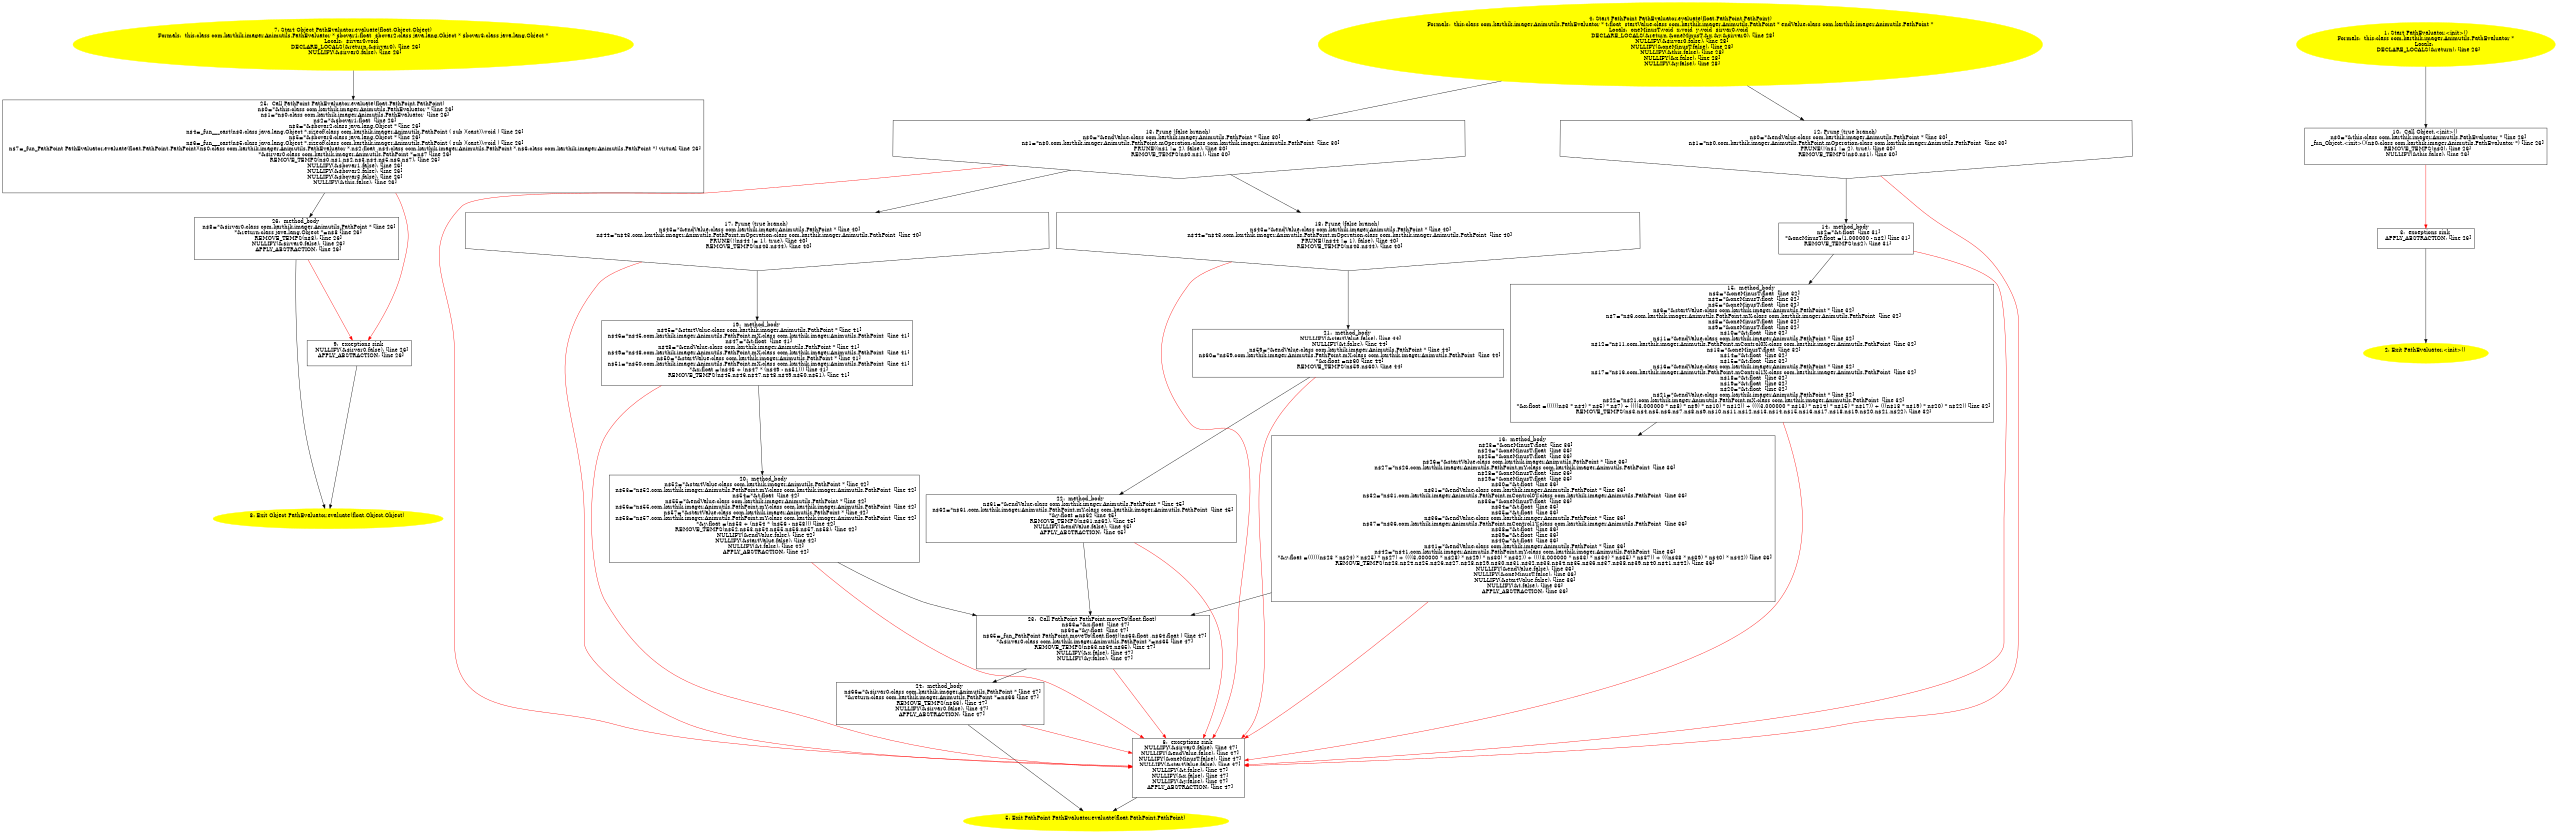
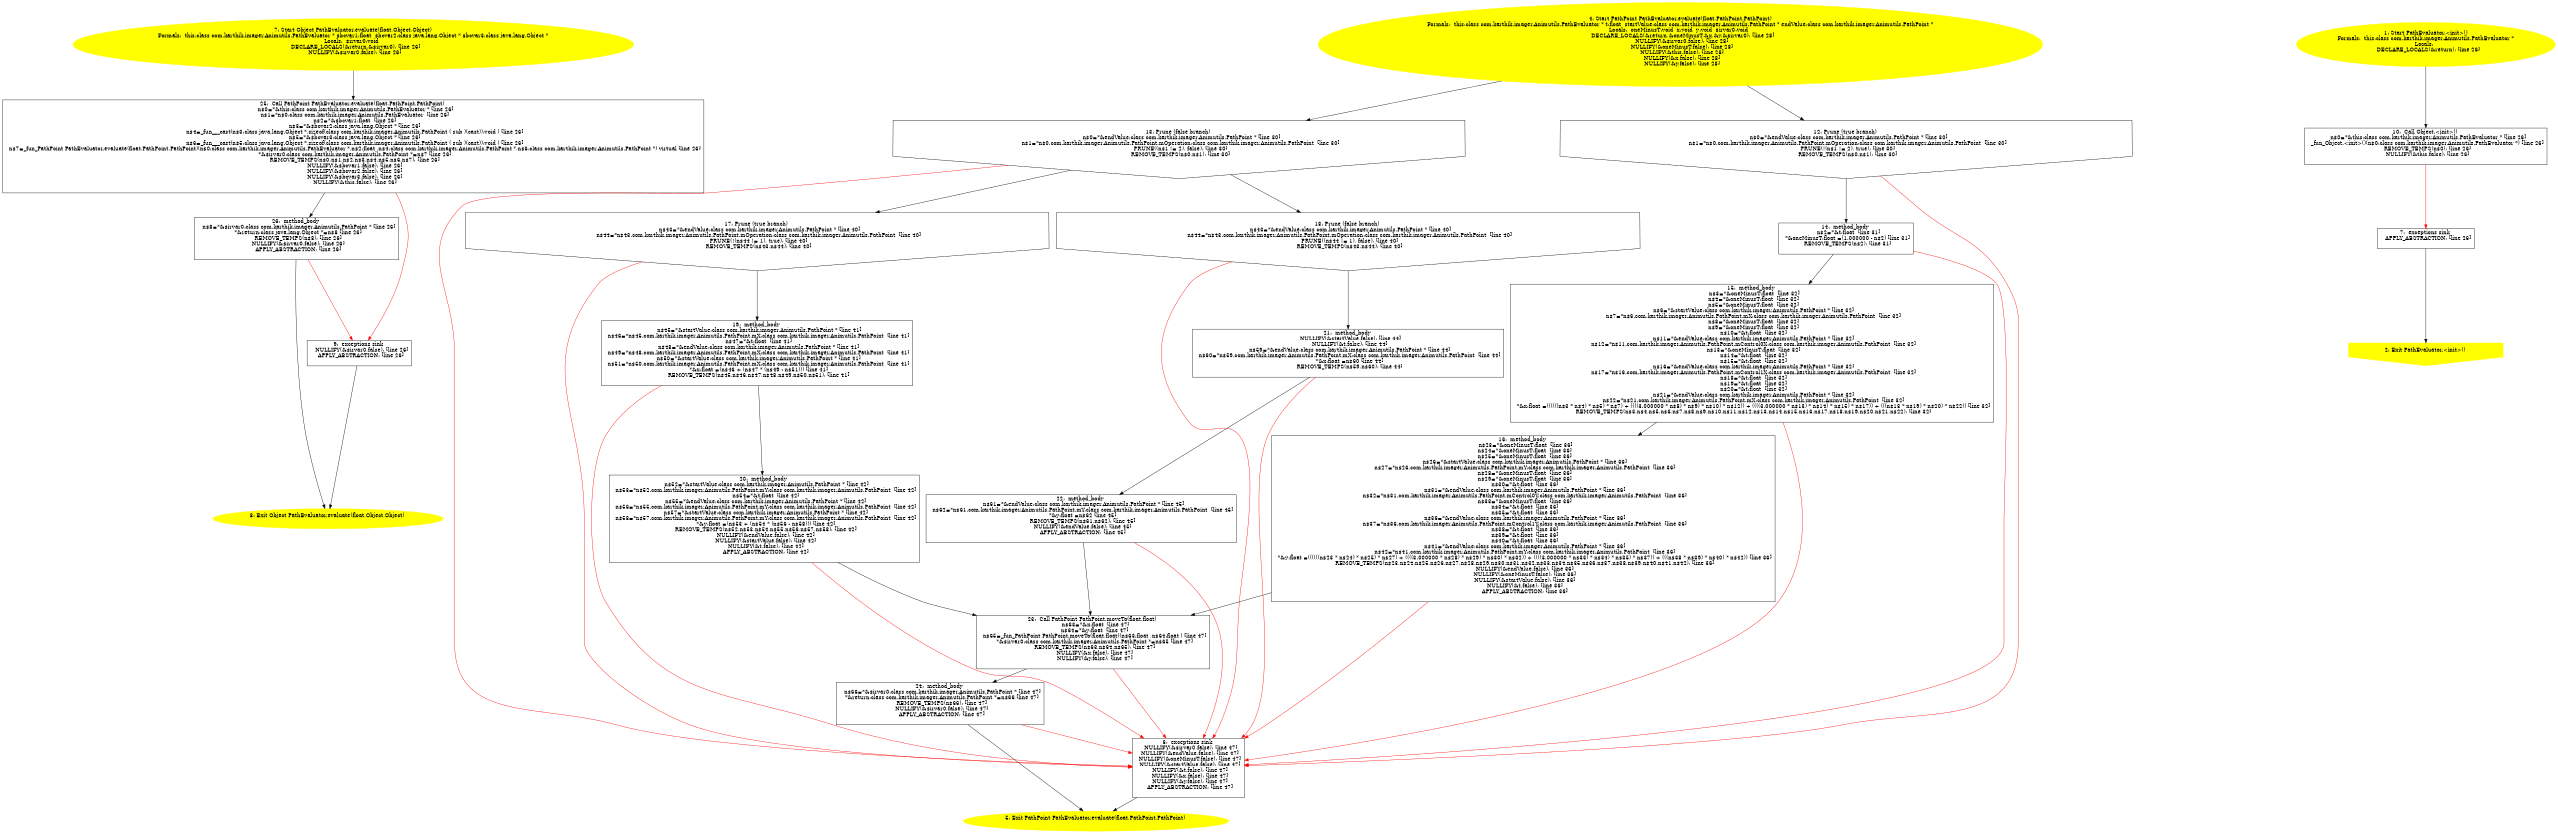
(2426, 239) -> (2426, 239)
(2426, 353) -> (2426, 353)
